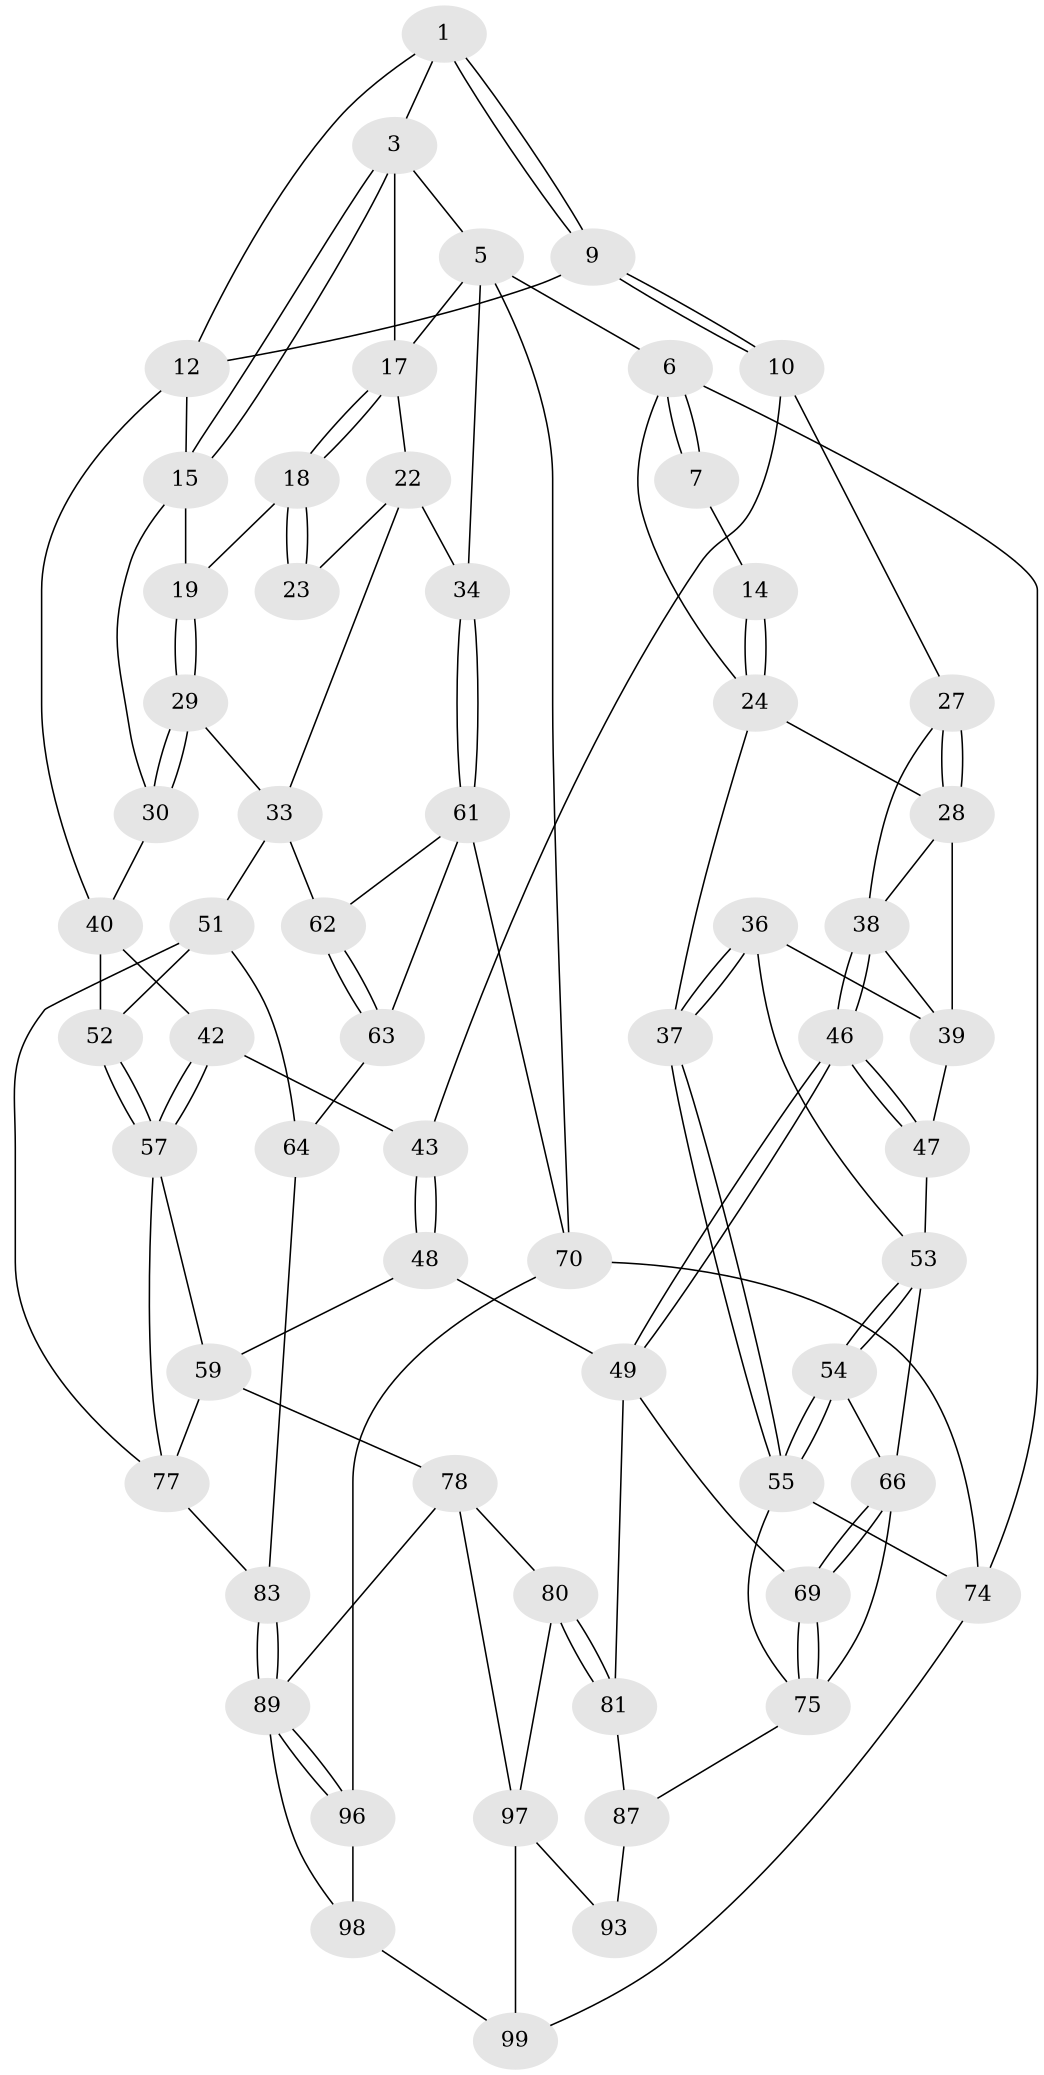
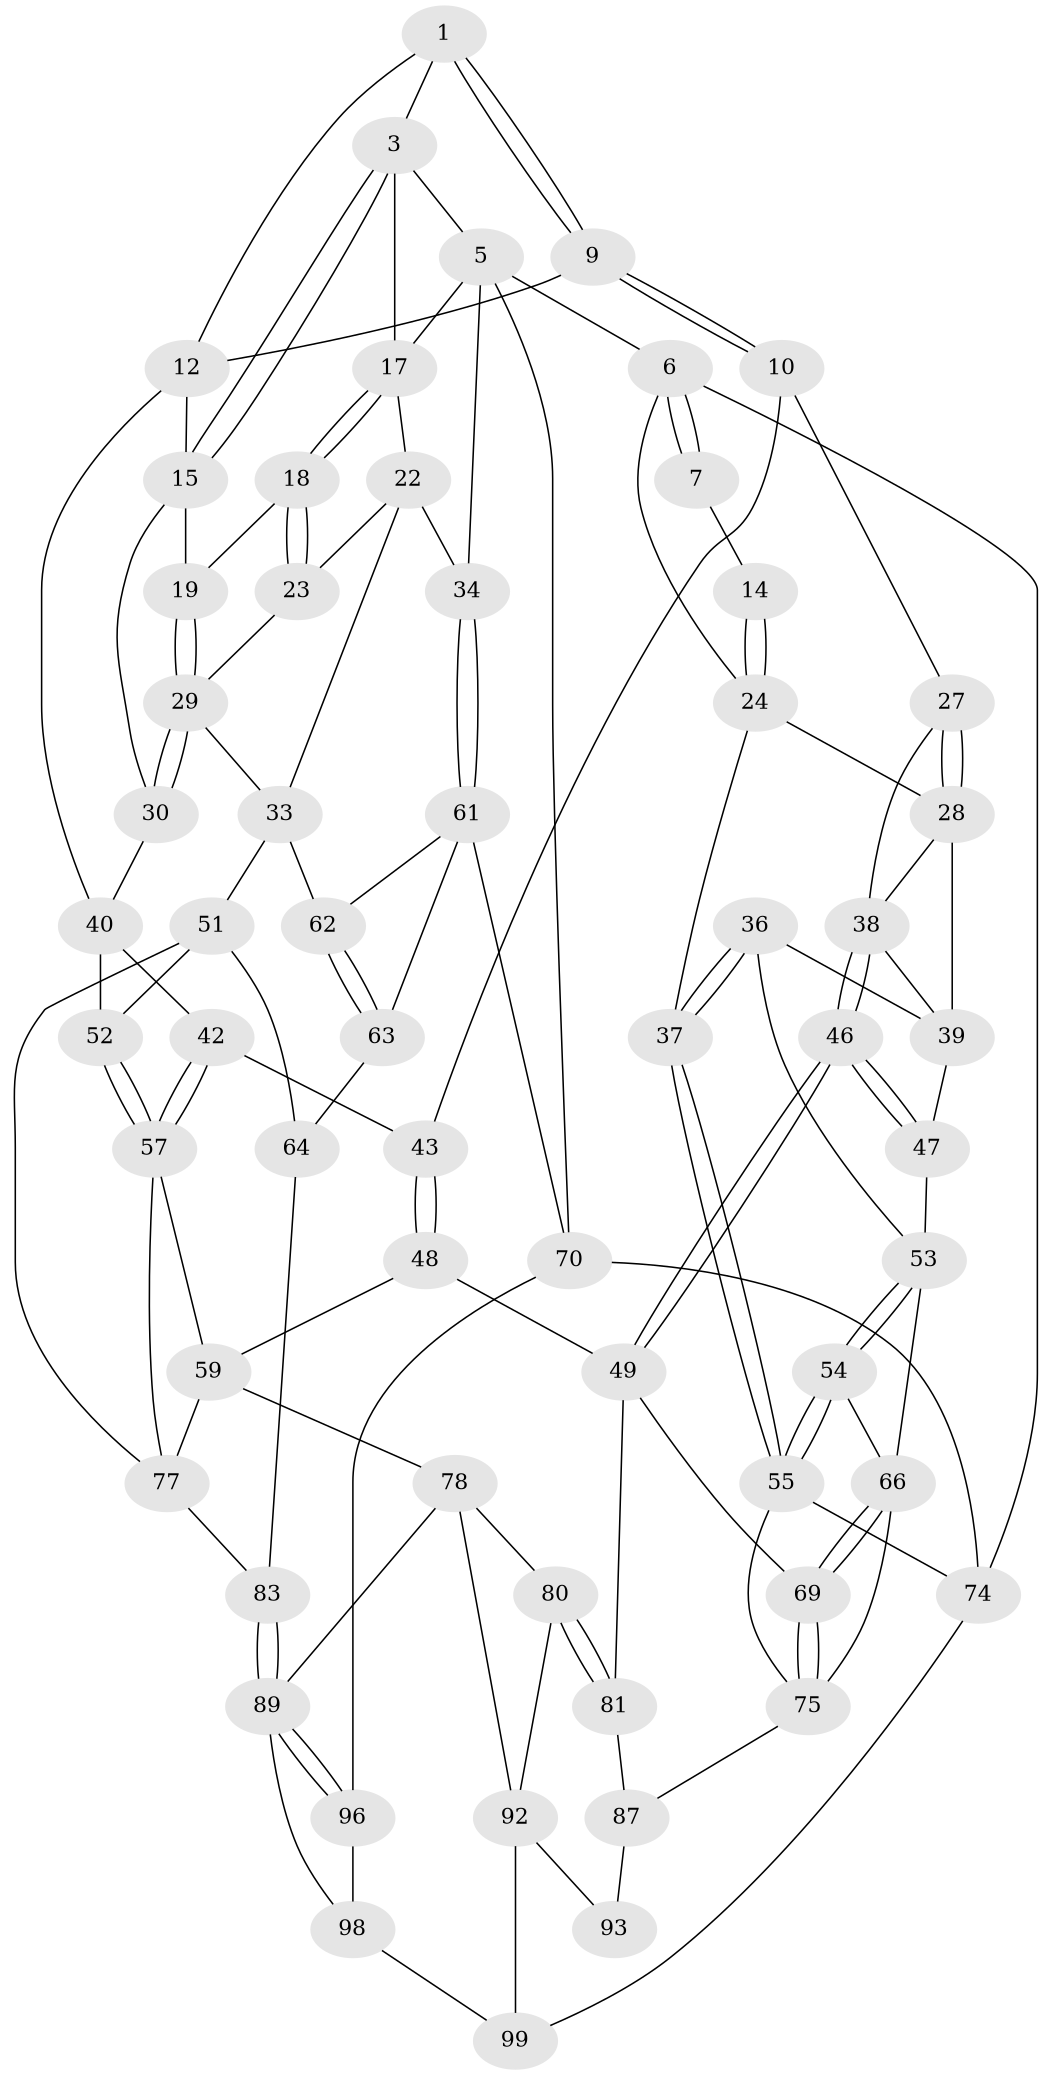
none -> (242, 647)
(516, 1818) -> (516, 1818)
